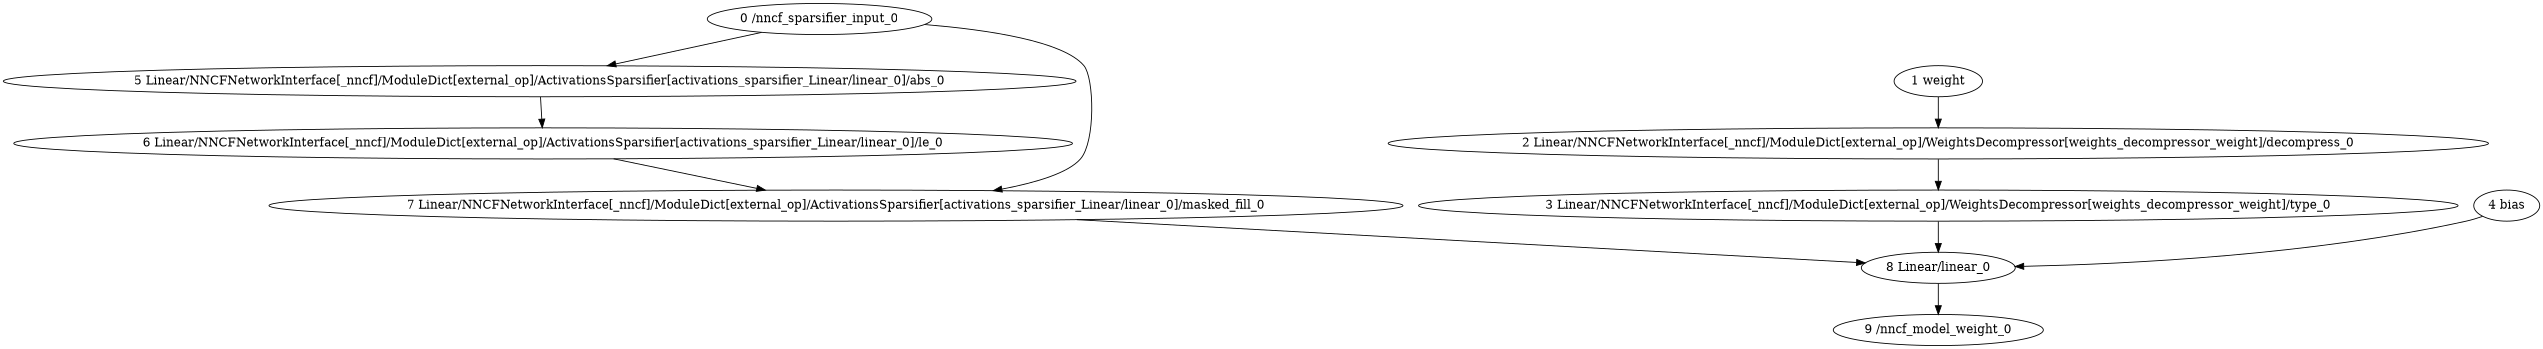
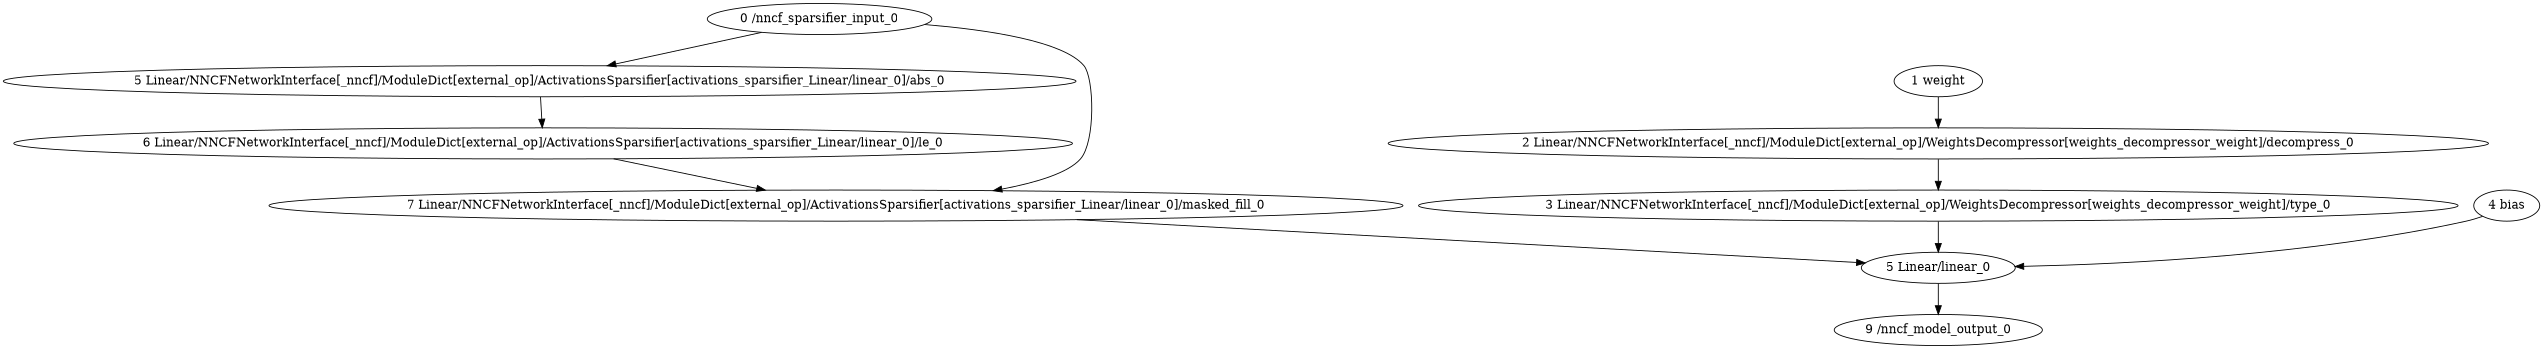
(1938, 268) -> (1938, 268)
(1938, 330) -> (1938, 330)
